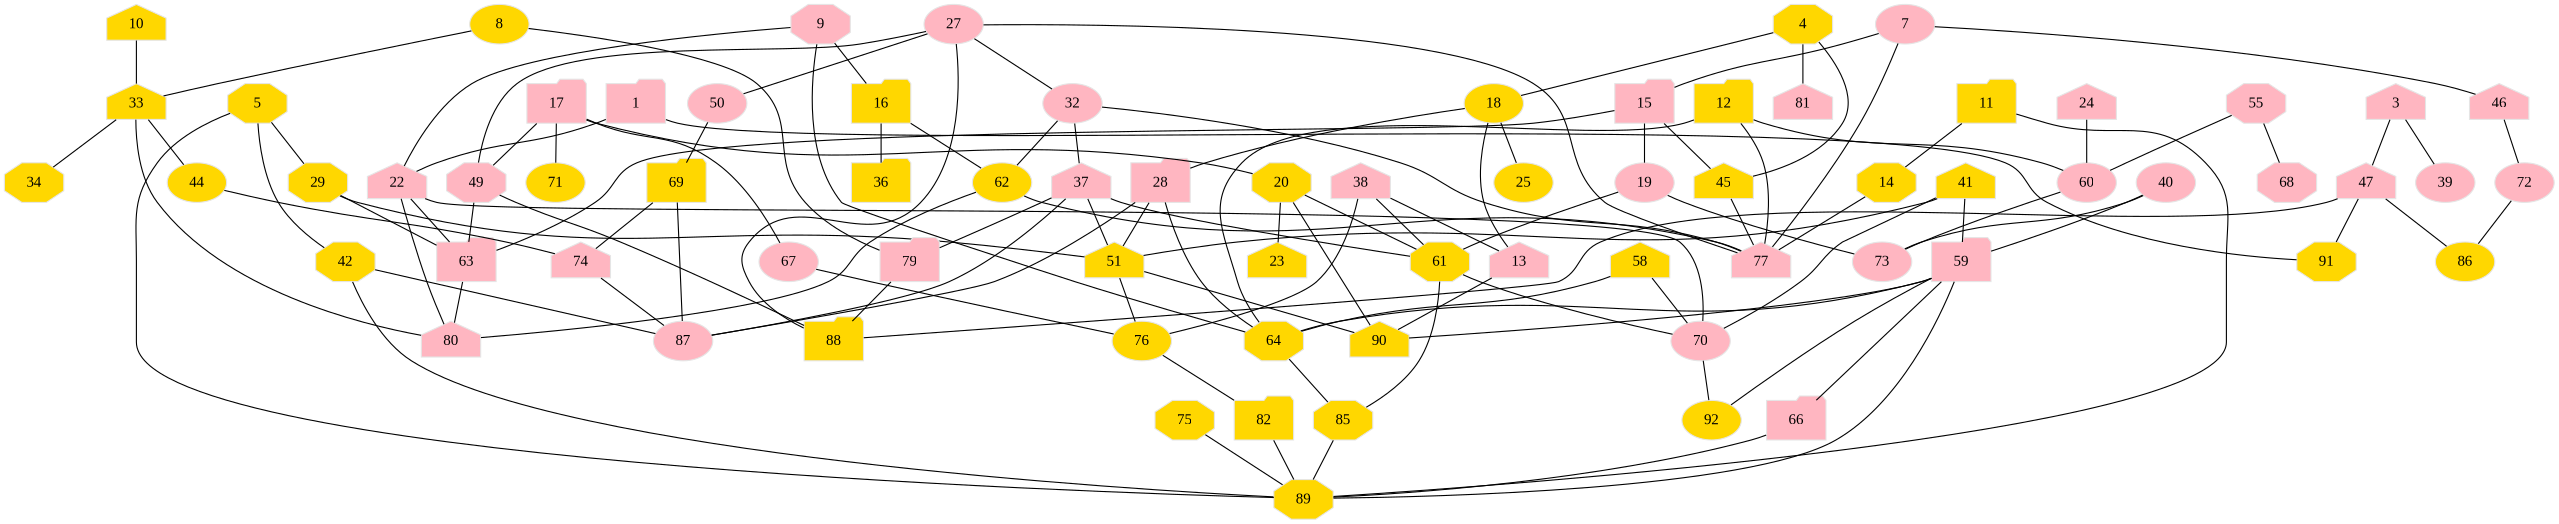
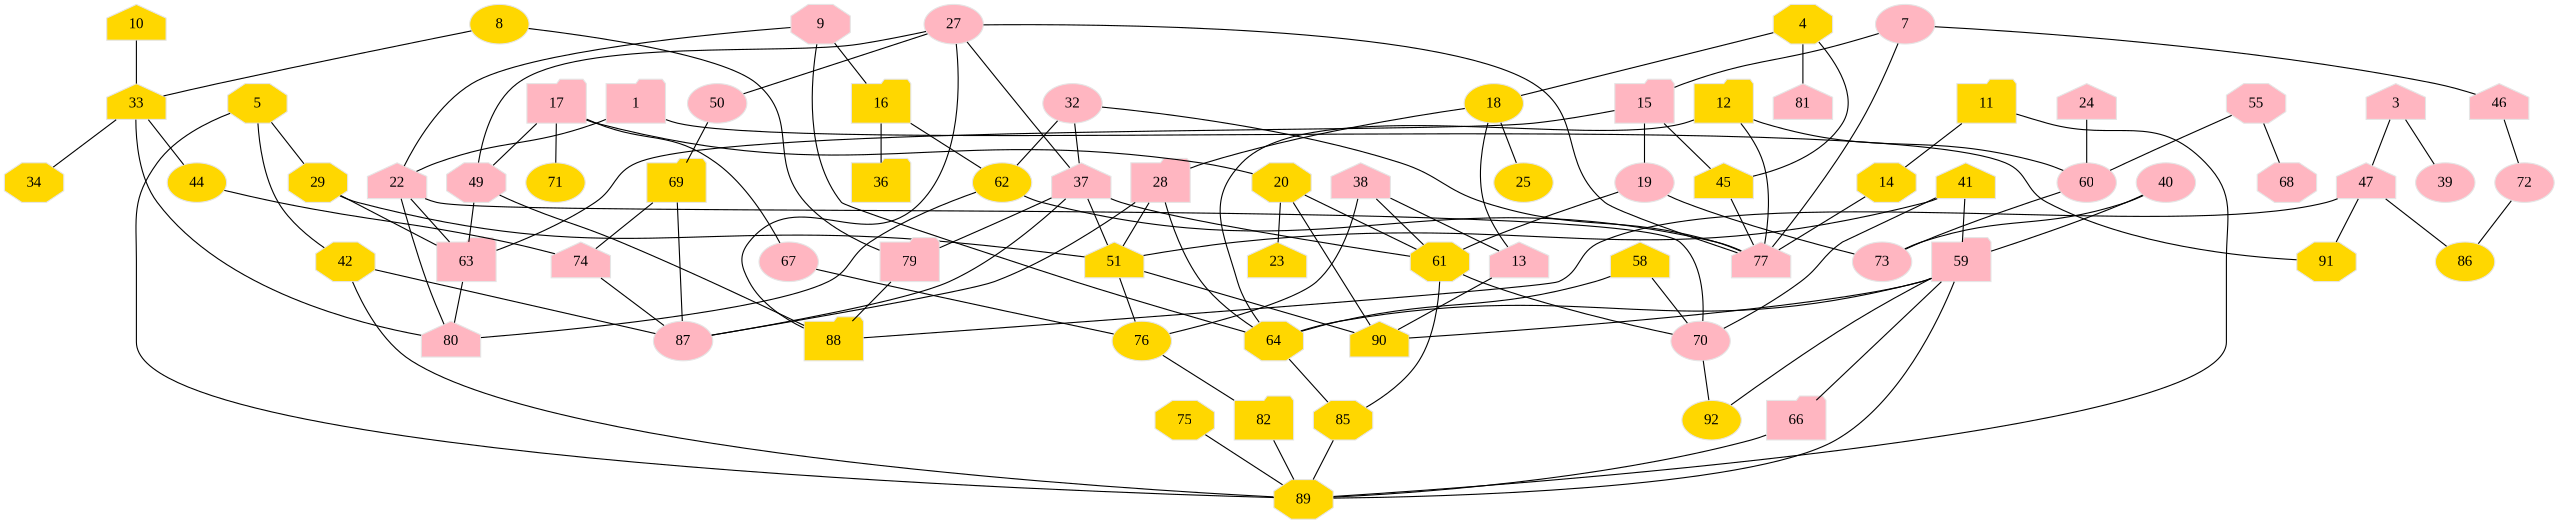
(1013, 64) -> (1018, 105)
